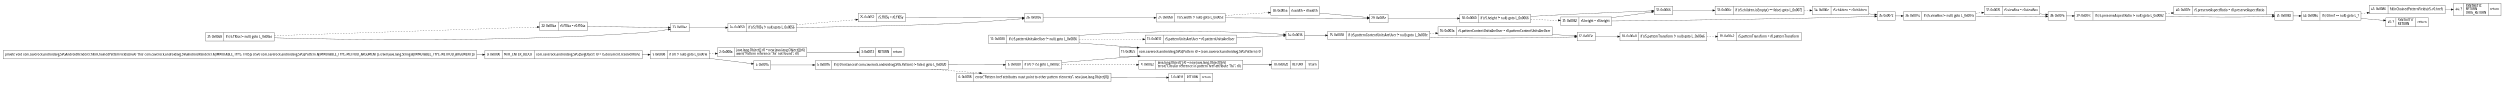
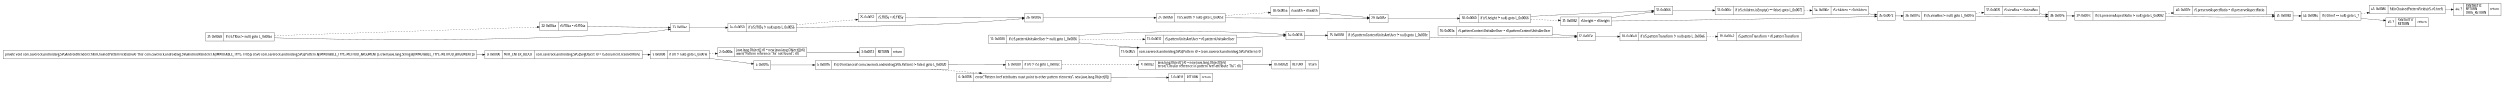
(1433, 33) -> none
(1100, 59) -> none
